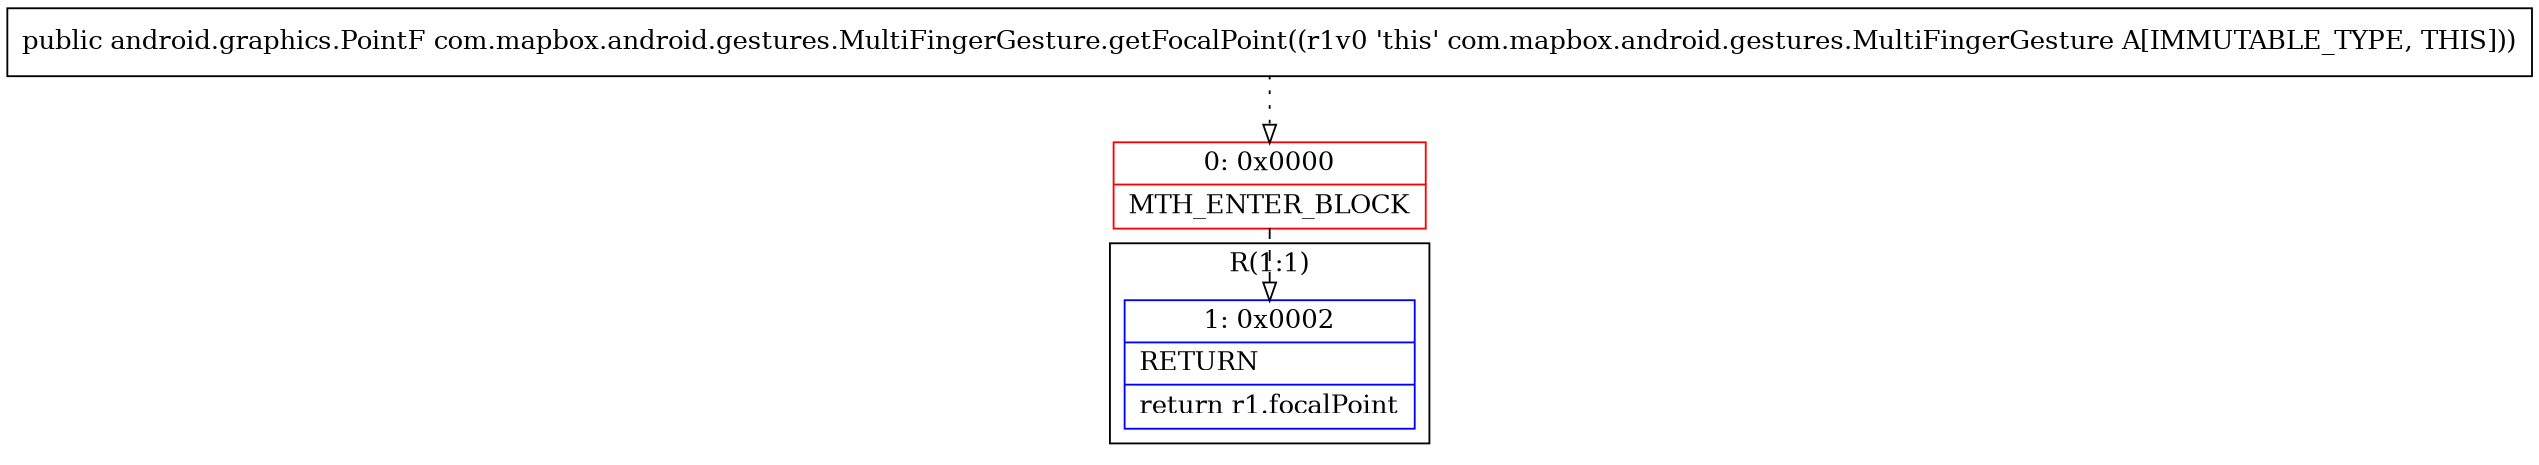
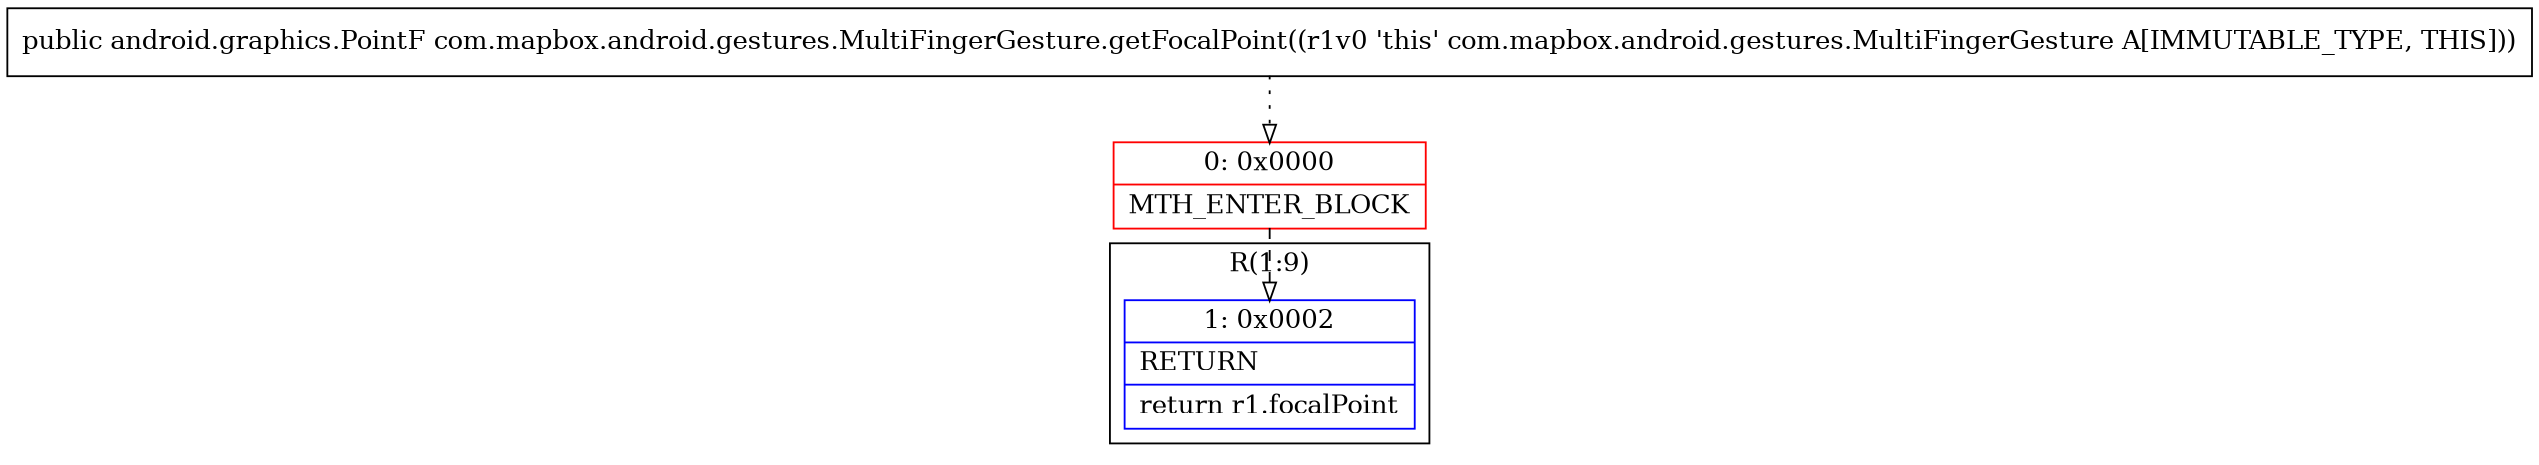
(1270, 264) -> (1270, 264)
